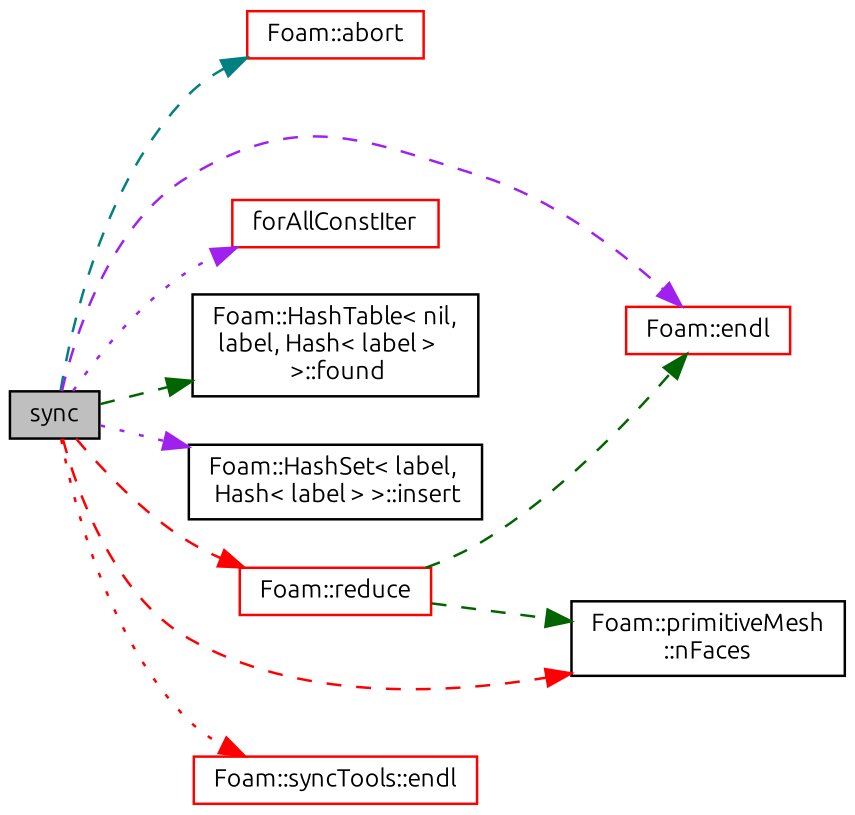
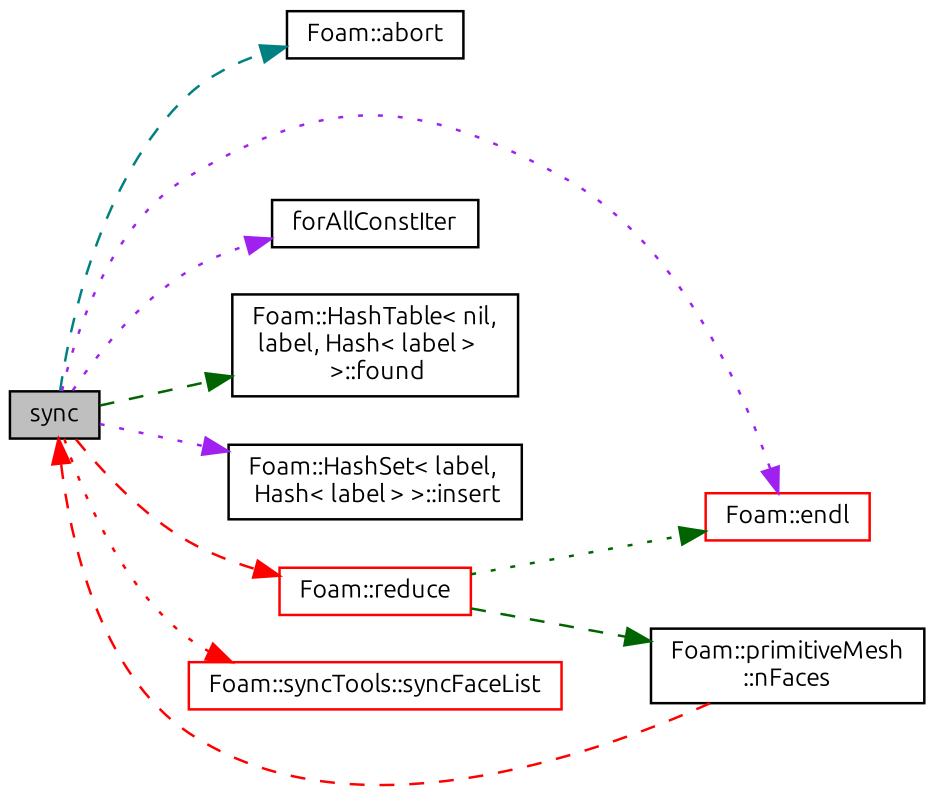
(335, 35) -> (375, 35)
(314, 137) -> (430, 123)
(335, 224) -> (375, 224)
(559, 485) -> (576, 555)
(246, 664) -> (299, 776)
(335, 780) -> (375, 686)
